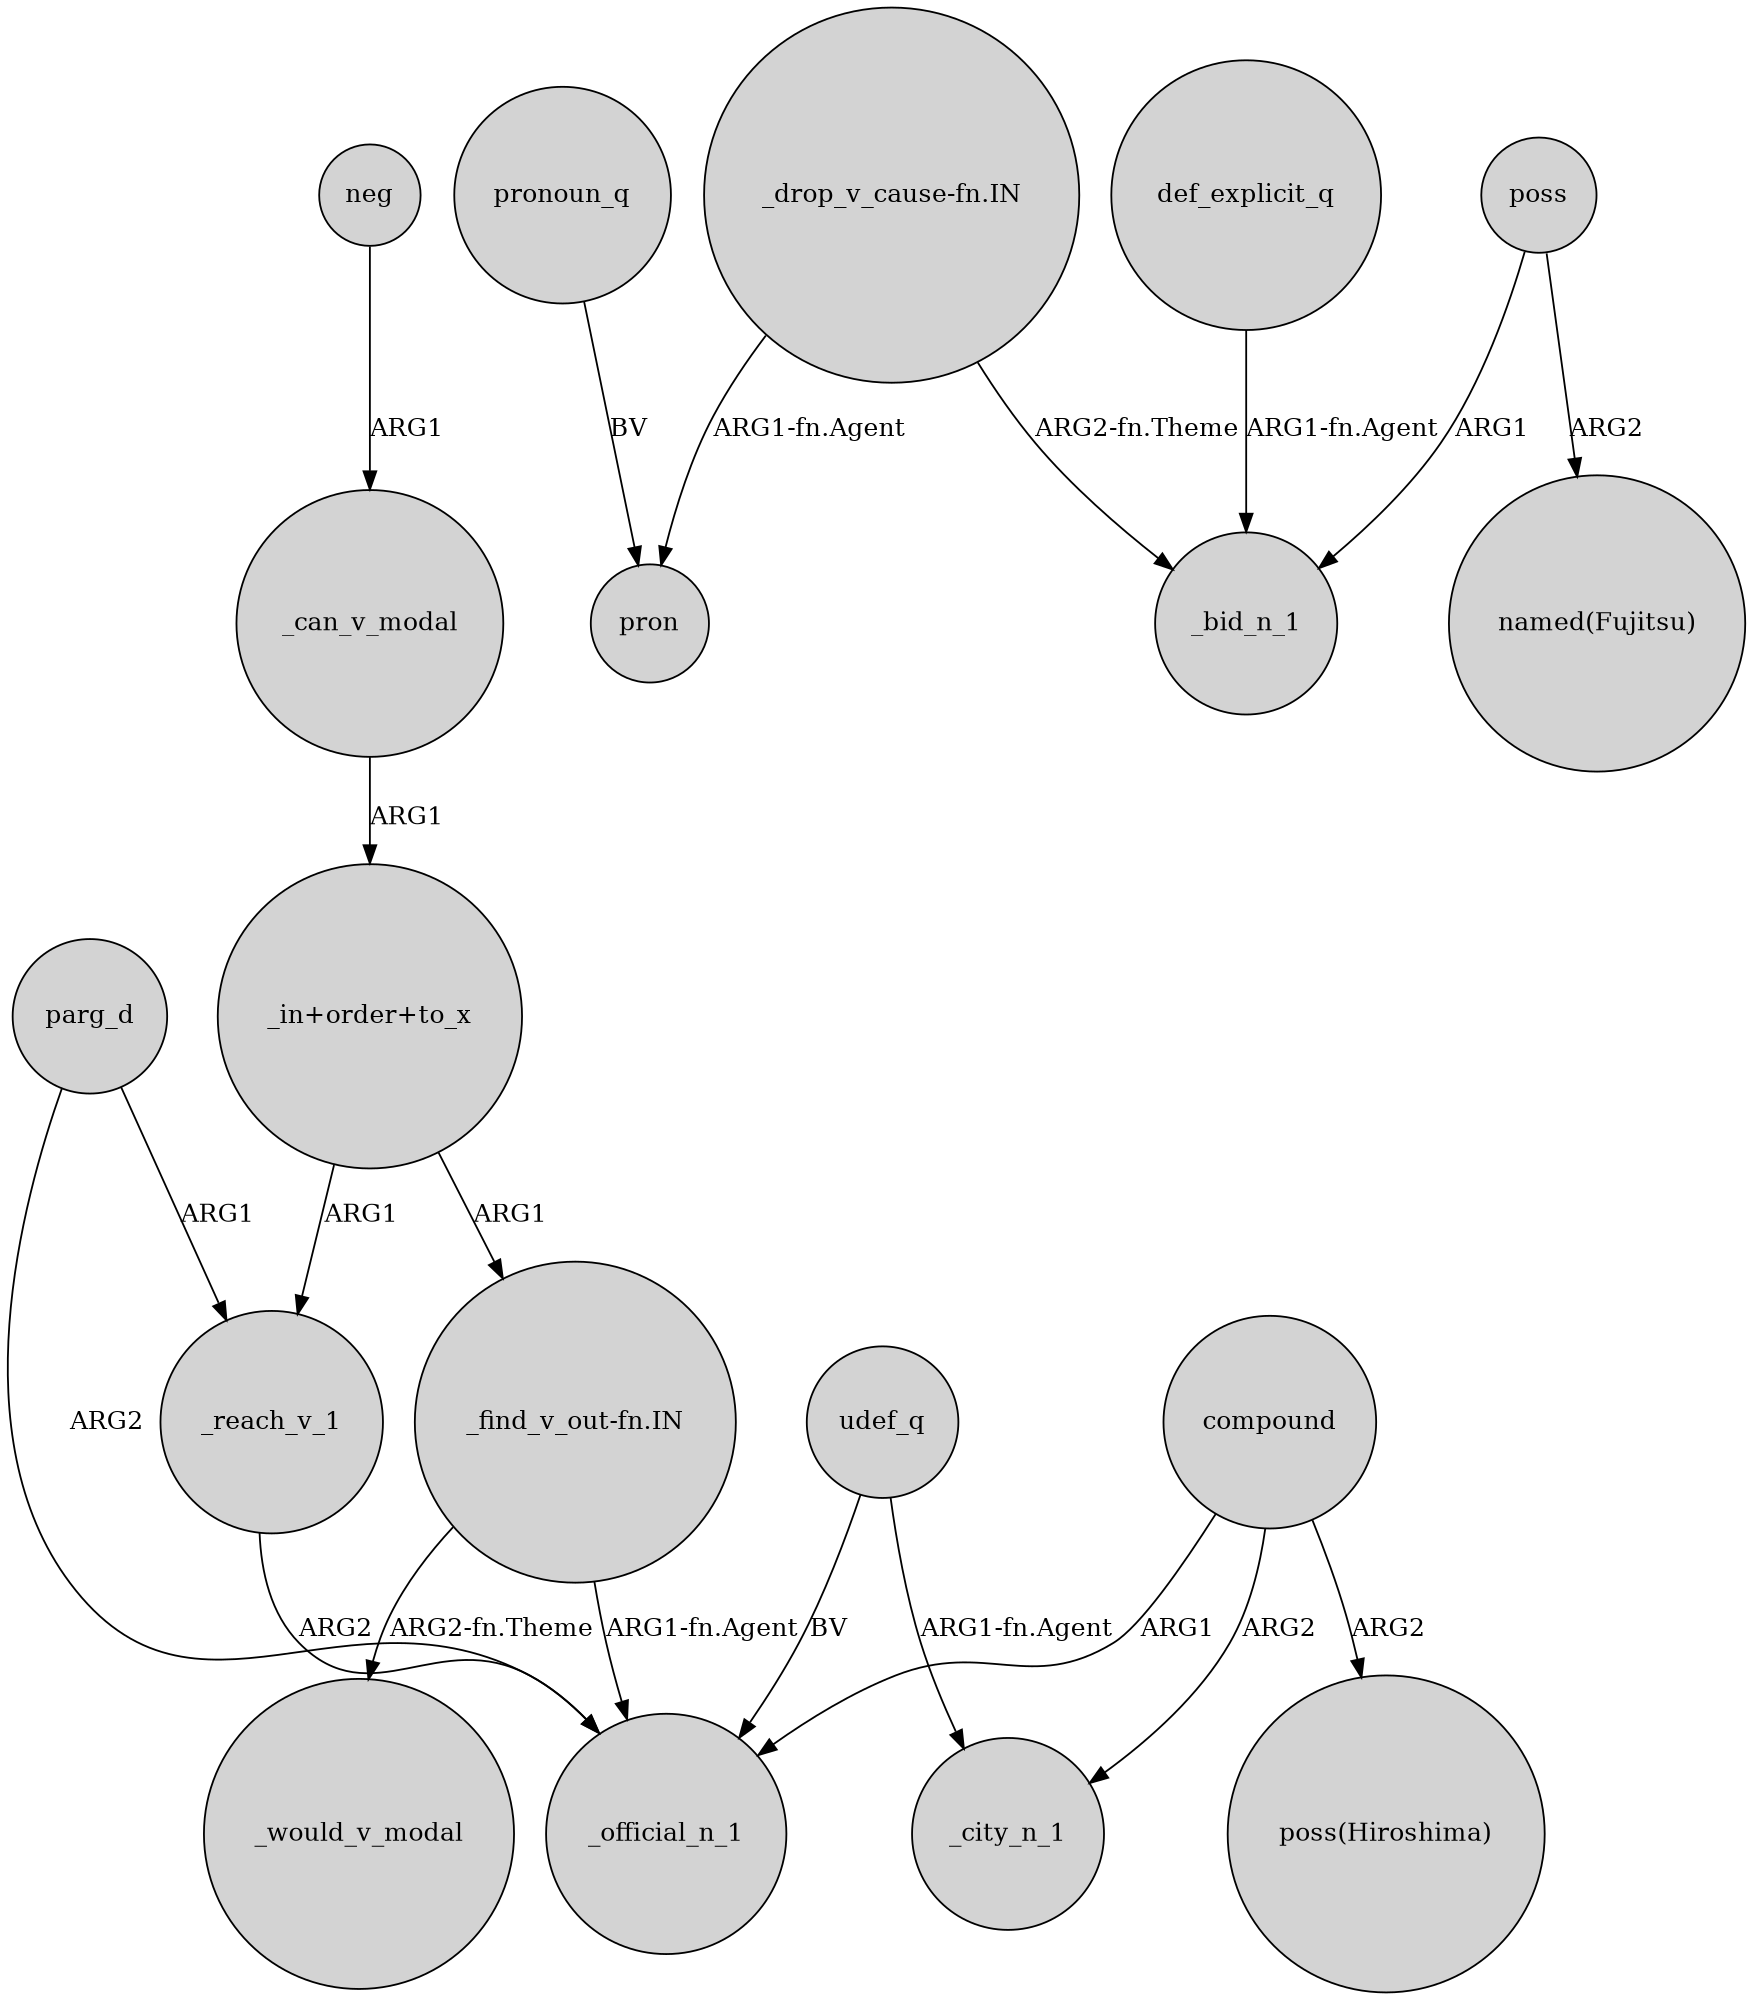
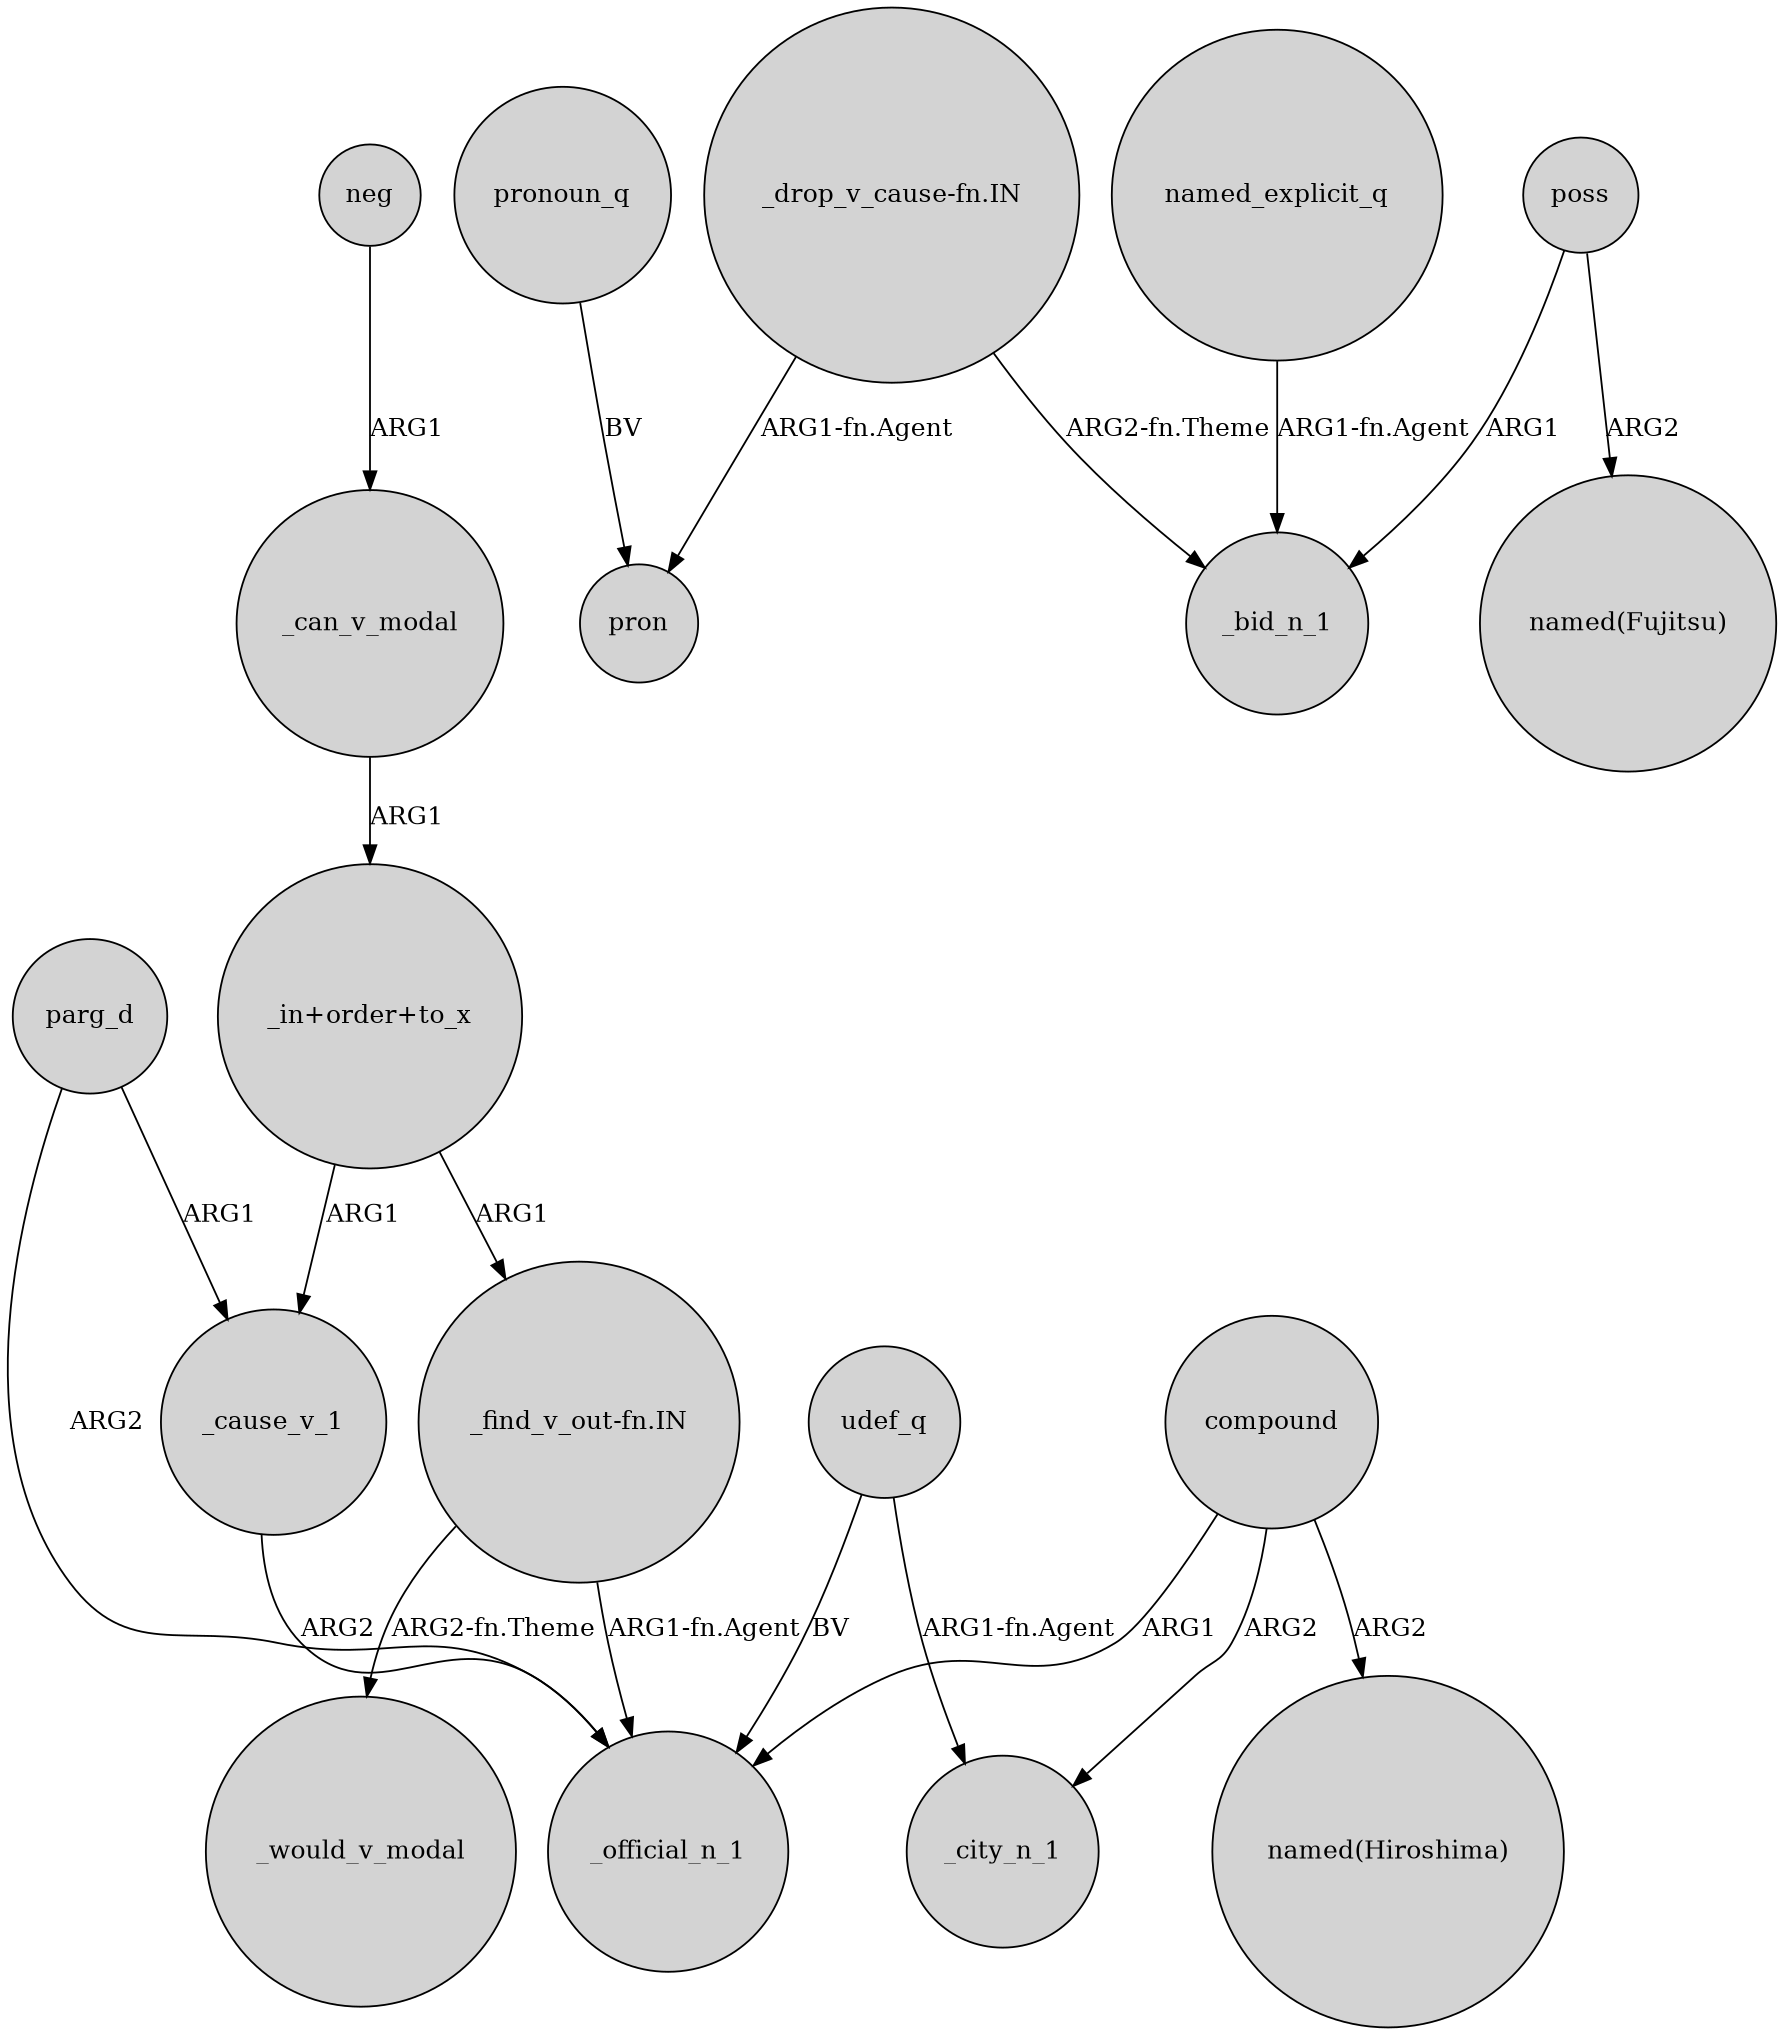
(1246, 195) -> (1277, 195)
(272, 1422) -> (274, 1422)
(1386, 1834) -> (1388, 1852)
